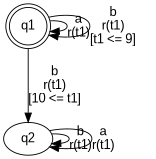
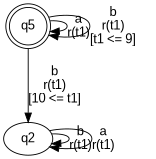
(28, 26) -> (28, 26)
